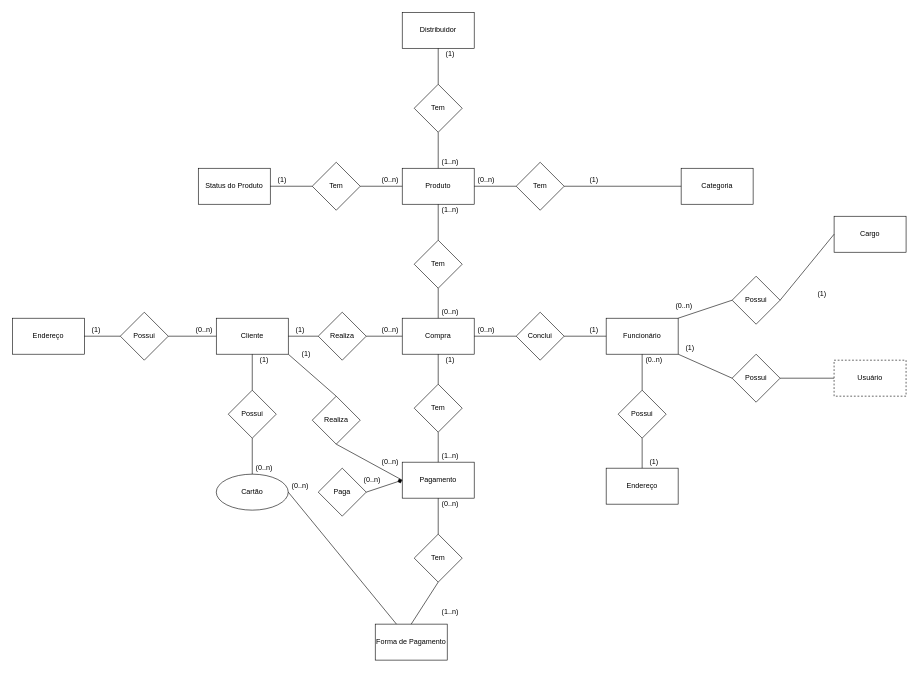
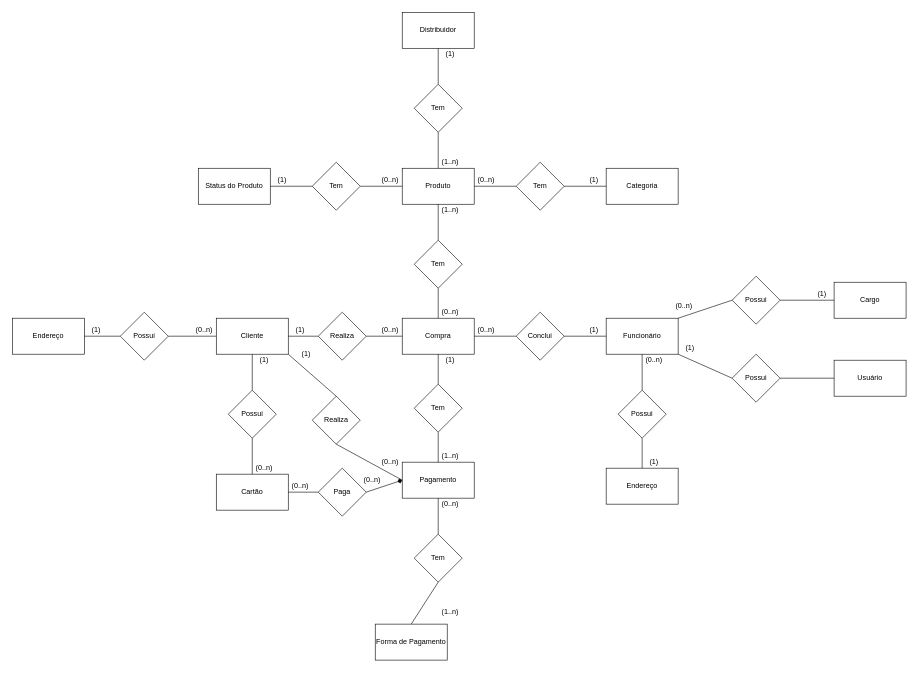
(717, 186) -> (642, 186)
(870, 234) -> (870, 300)
(870, 378) -> (870, 378)
(252, 492) -> (252, 492)
(342, 558) -> (303, 492)
